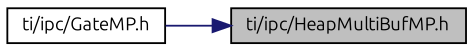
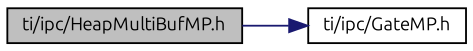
(189, 26) -> (266, 26)
